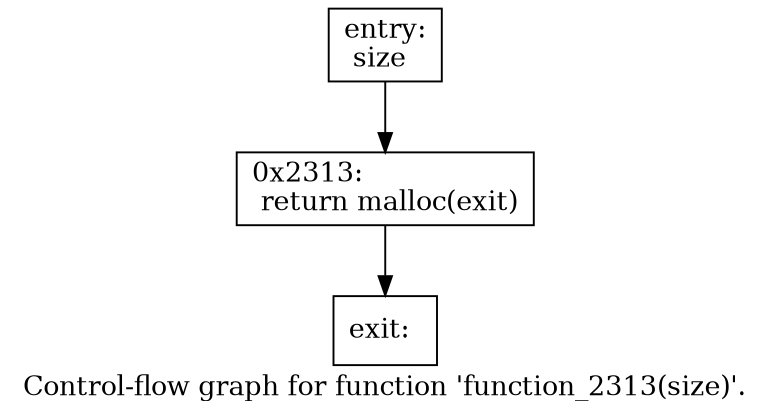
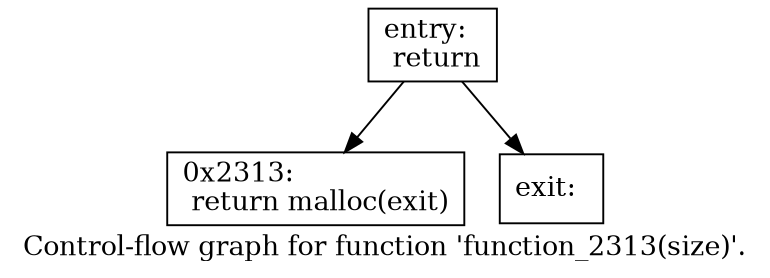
(376, 58) -> (433, 58)
(385, 251) -> (486, 110)
